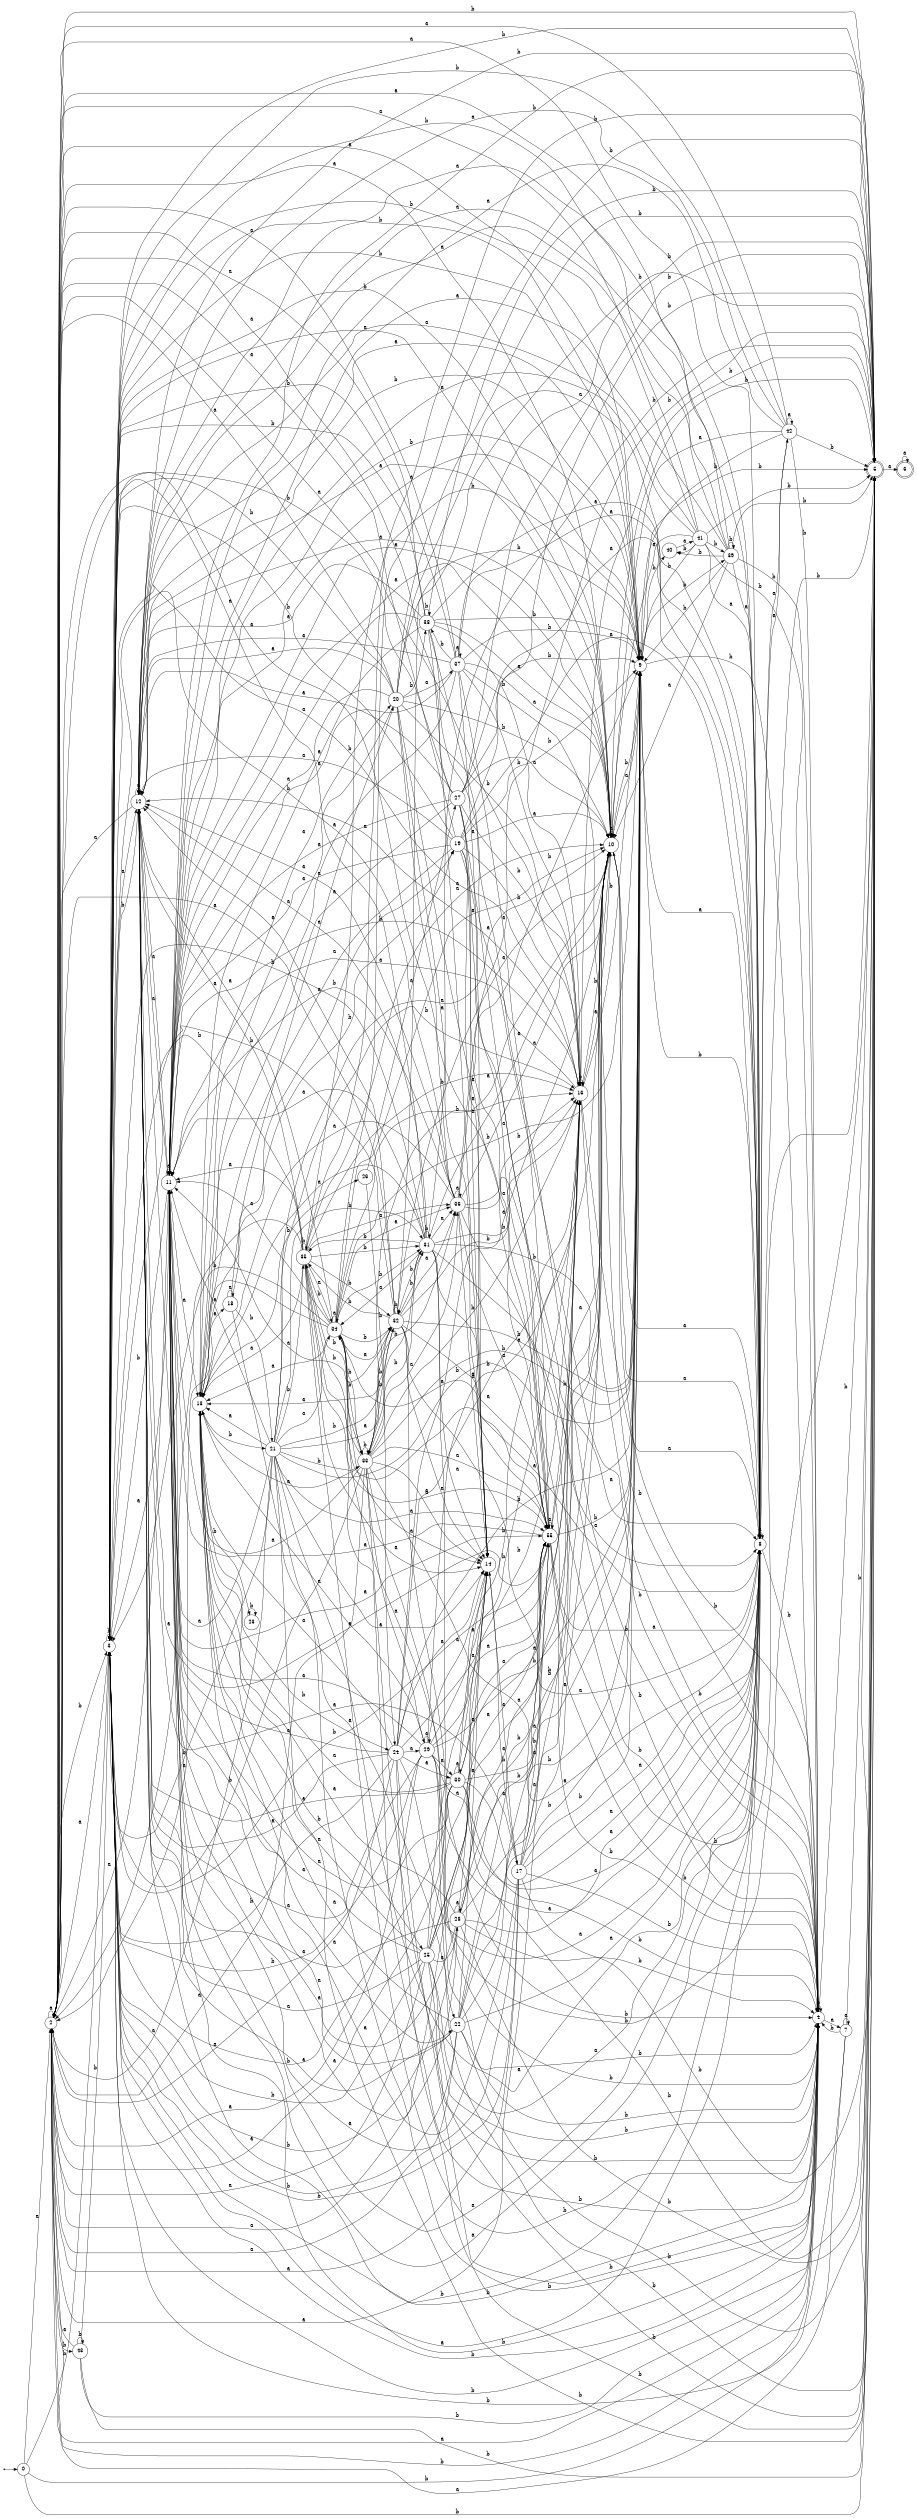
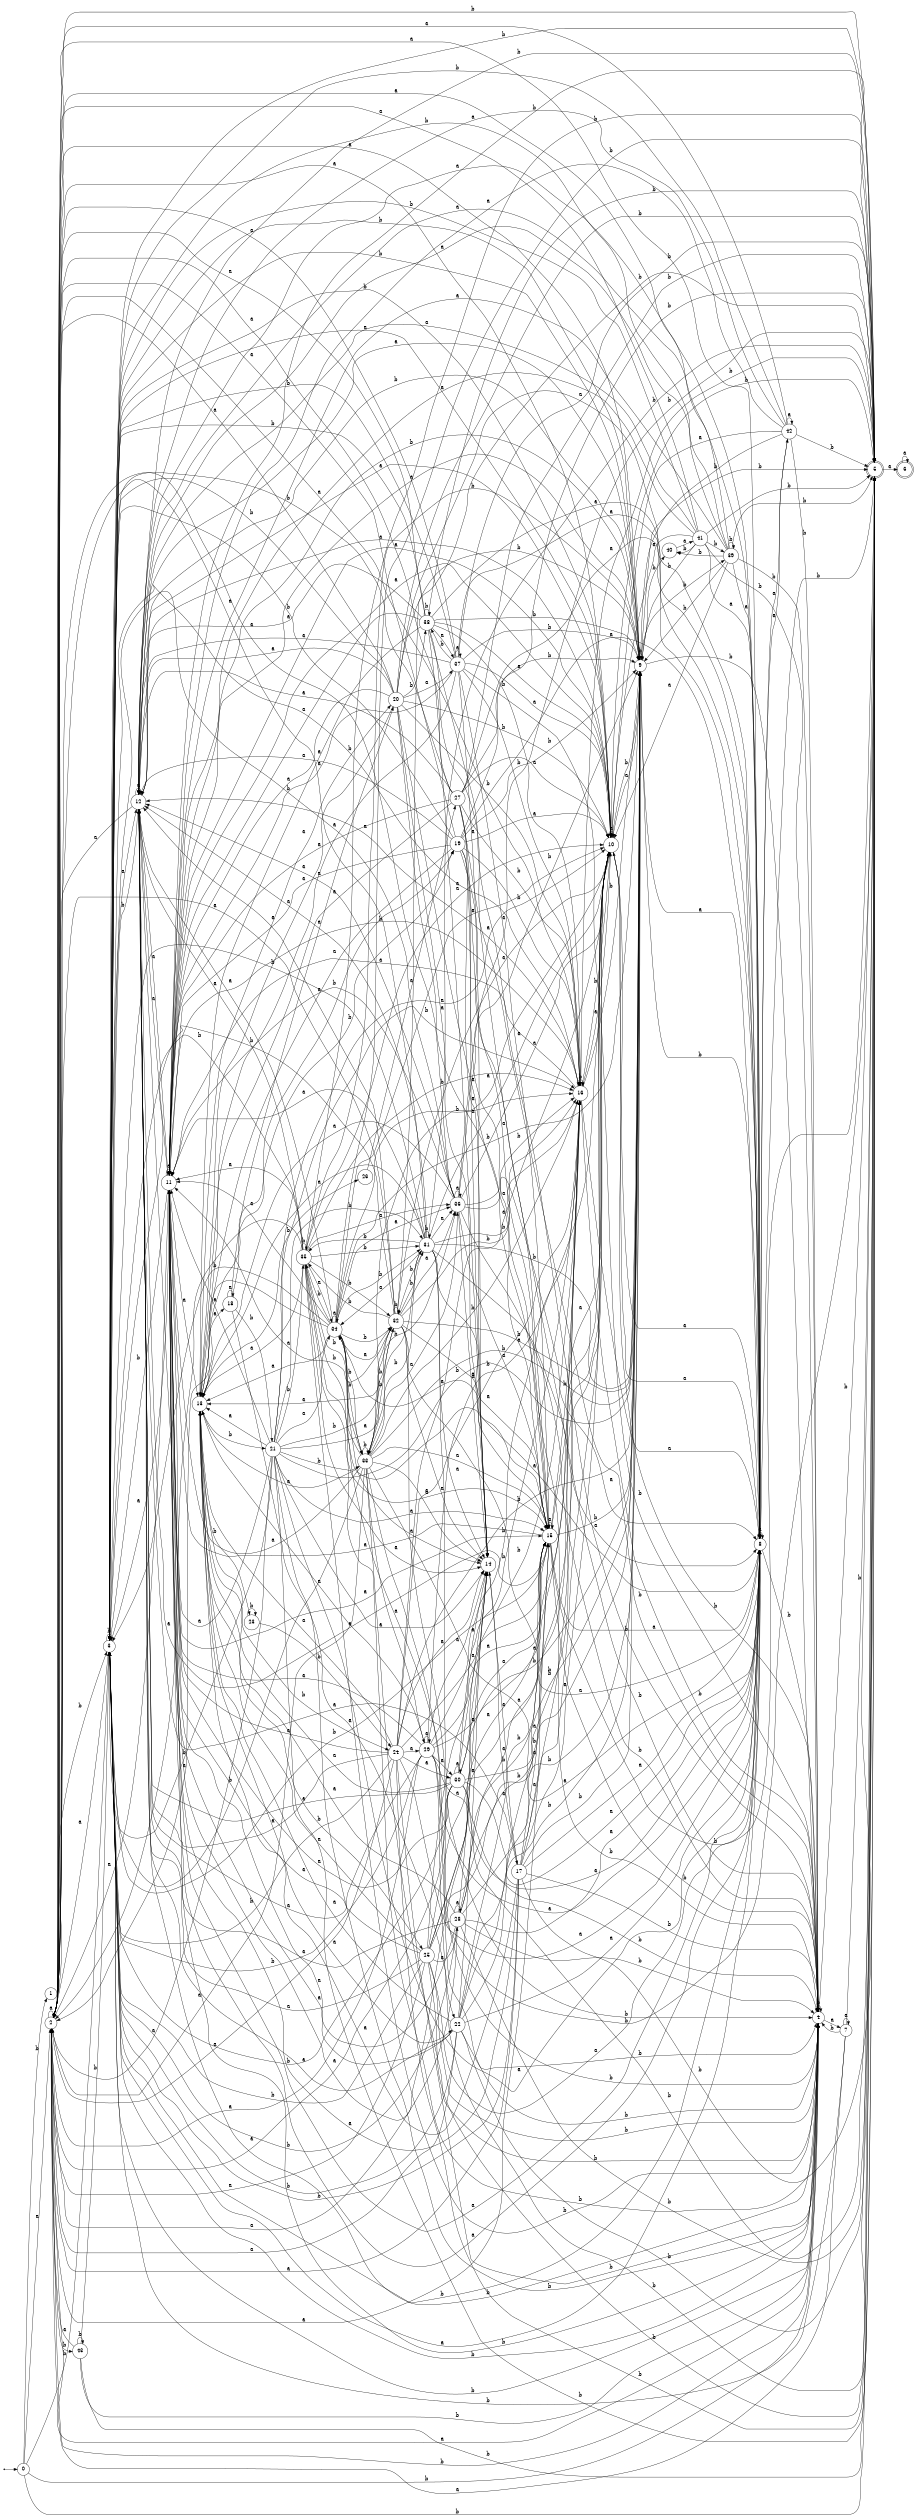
none -> (443, 641)
(385, 1463) -> (331, 1675)
(550, 1536) -> (550, 1536)
none -> (51, 1994)
